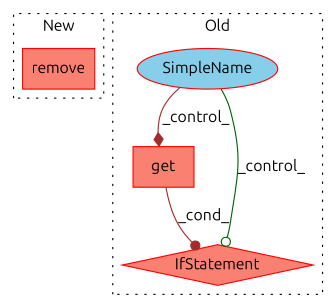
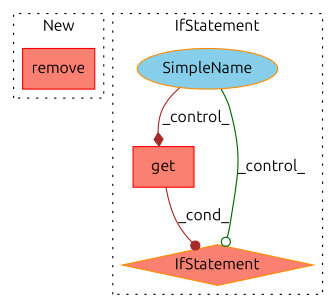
(218, 27) -> (218, 27)
(208, 69) -> (208, 69)
(218, 265) -> (218, 265)
